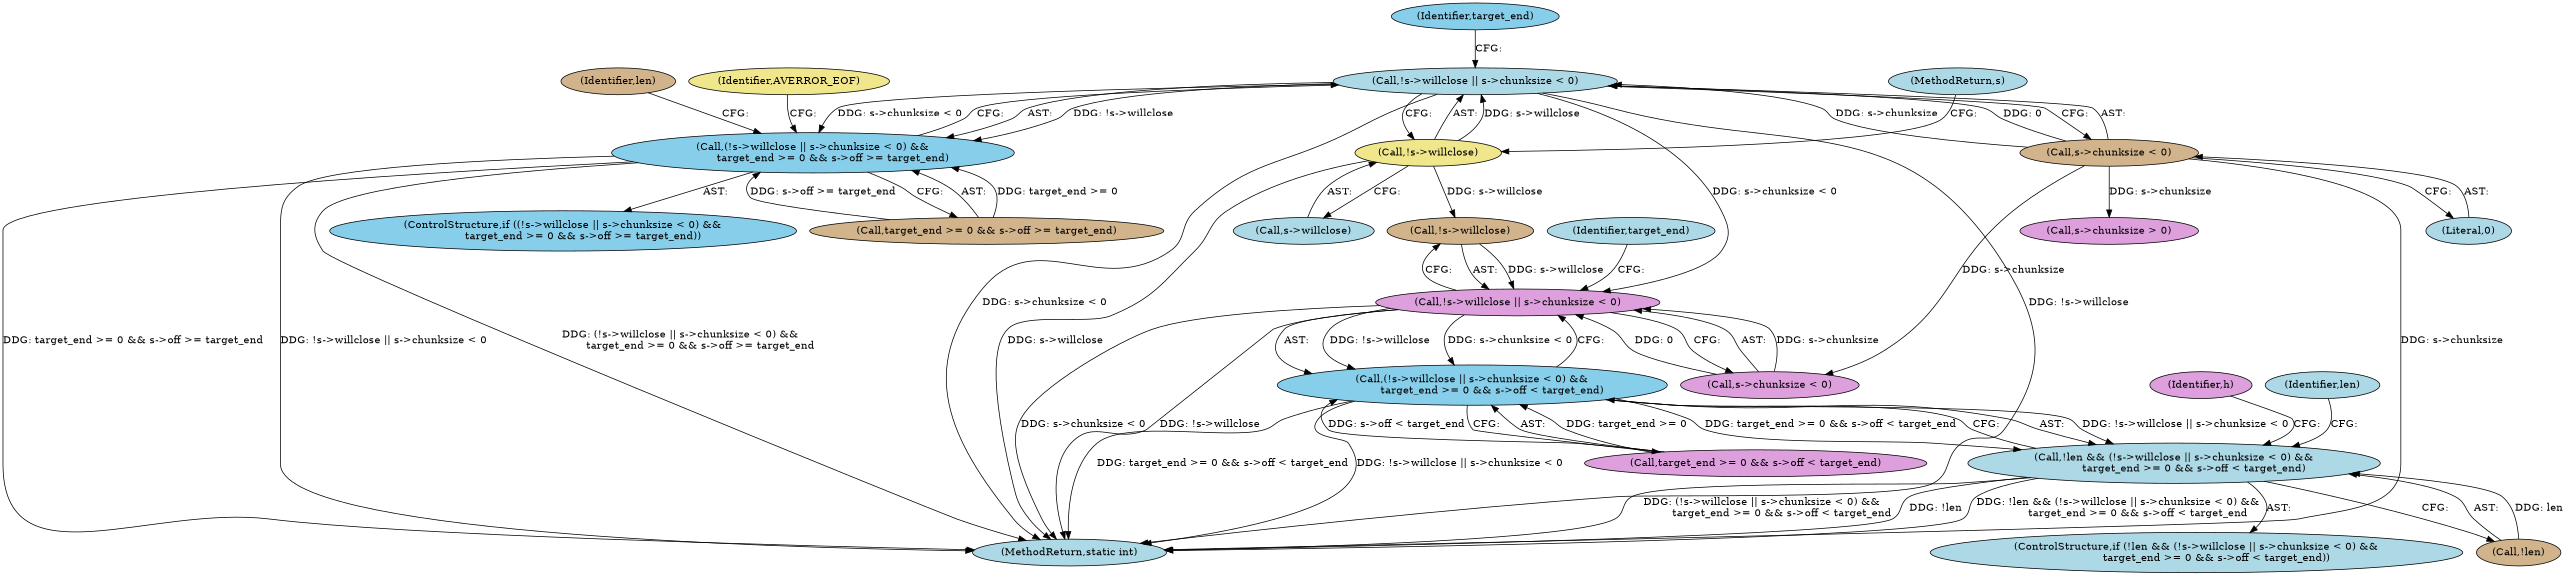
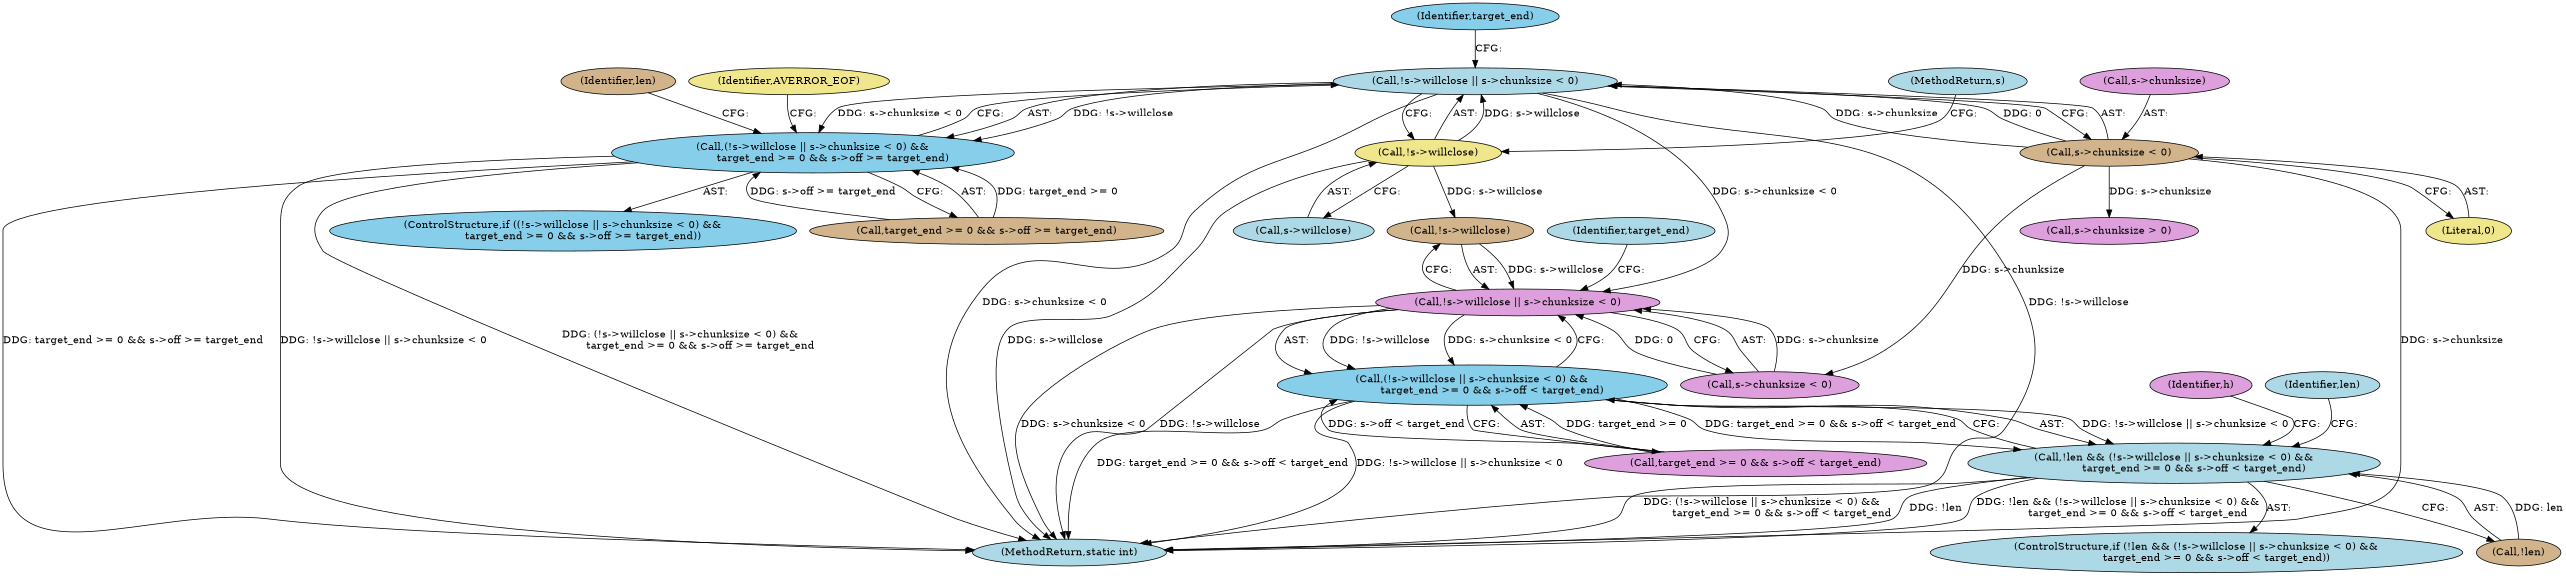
none -> (2155, 81)
(2469, 231) -> (2469, 231)
